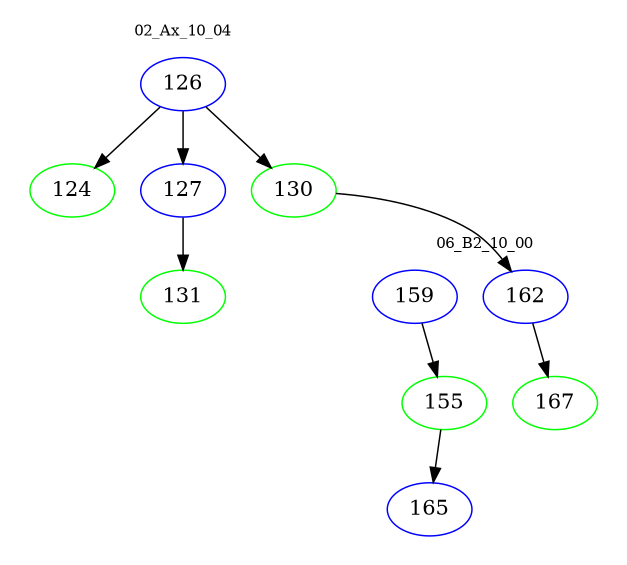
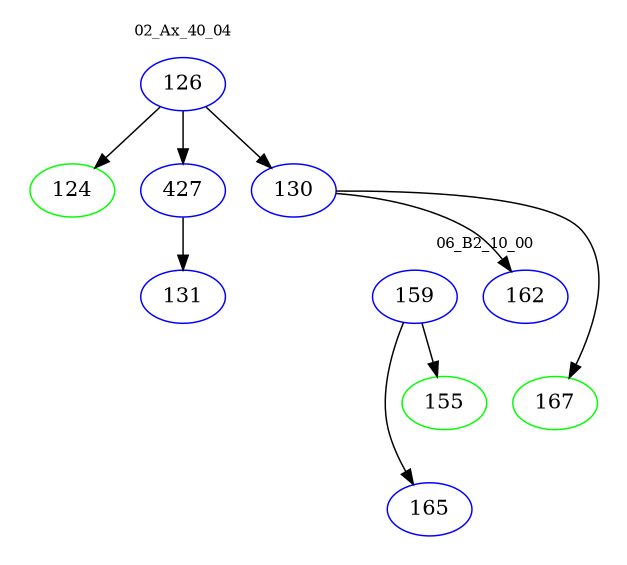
(183, 32) -> (183, 32)
(183, 190) -> (183, 190)
(294, 190) -> (294, 190)
(183, 297) -> (183, 297)
(538, 343) -> (532, 207)
(438, 449) -> (385, 398)
